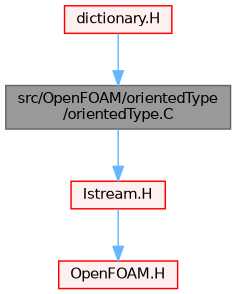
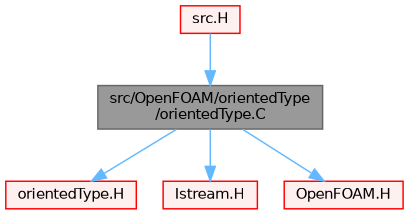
(118, 20) -> (210, 20)
none -> (71, 195)
(118, 228) -> (277, 151)
